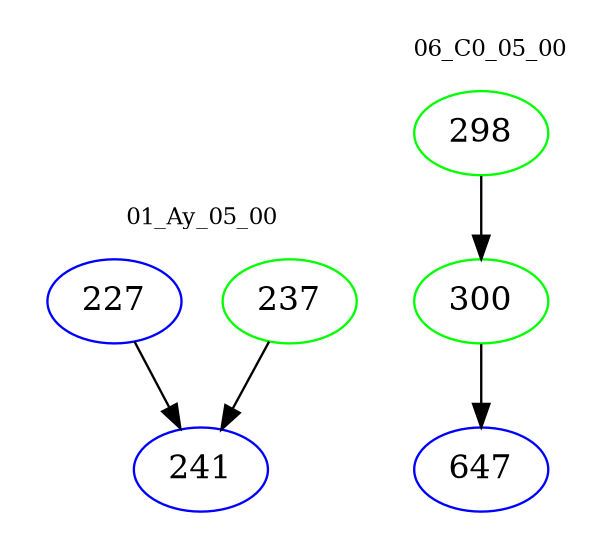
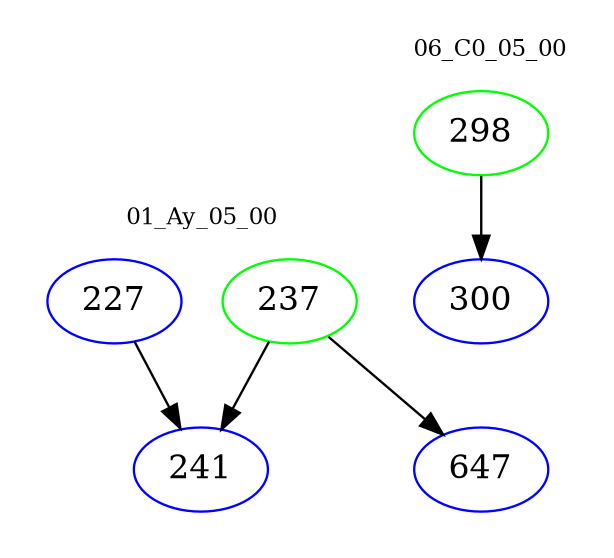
(481, 301) -> (481, 301)
(481, 374) -> (360, 364)
